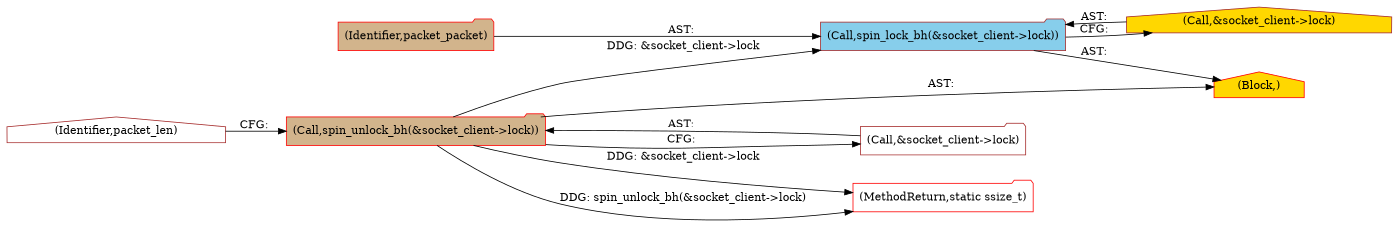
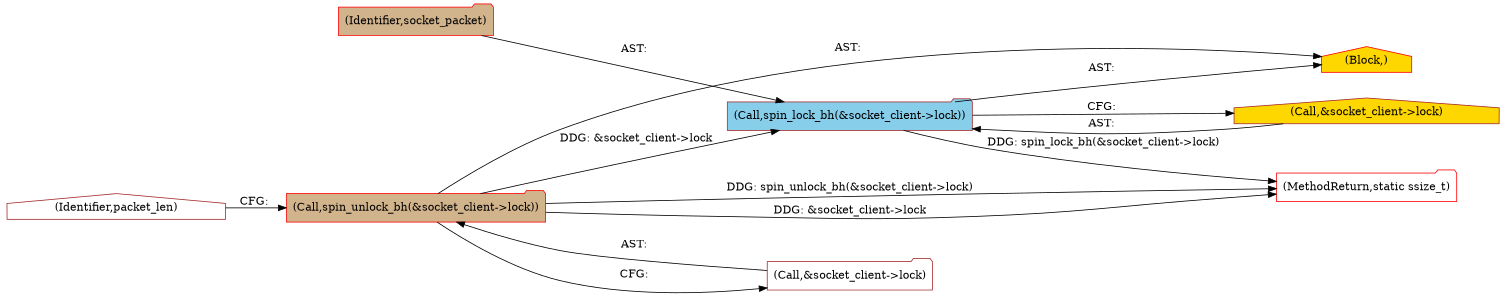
(416, 36) -> (416, 21)
none -> (1085, 163)
